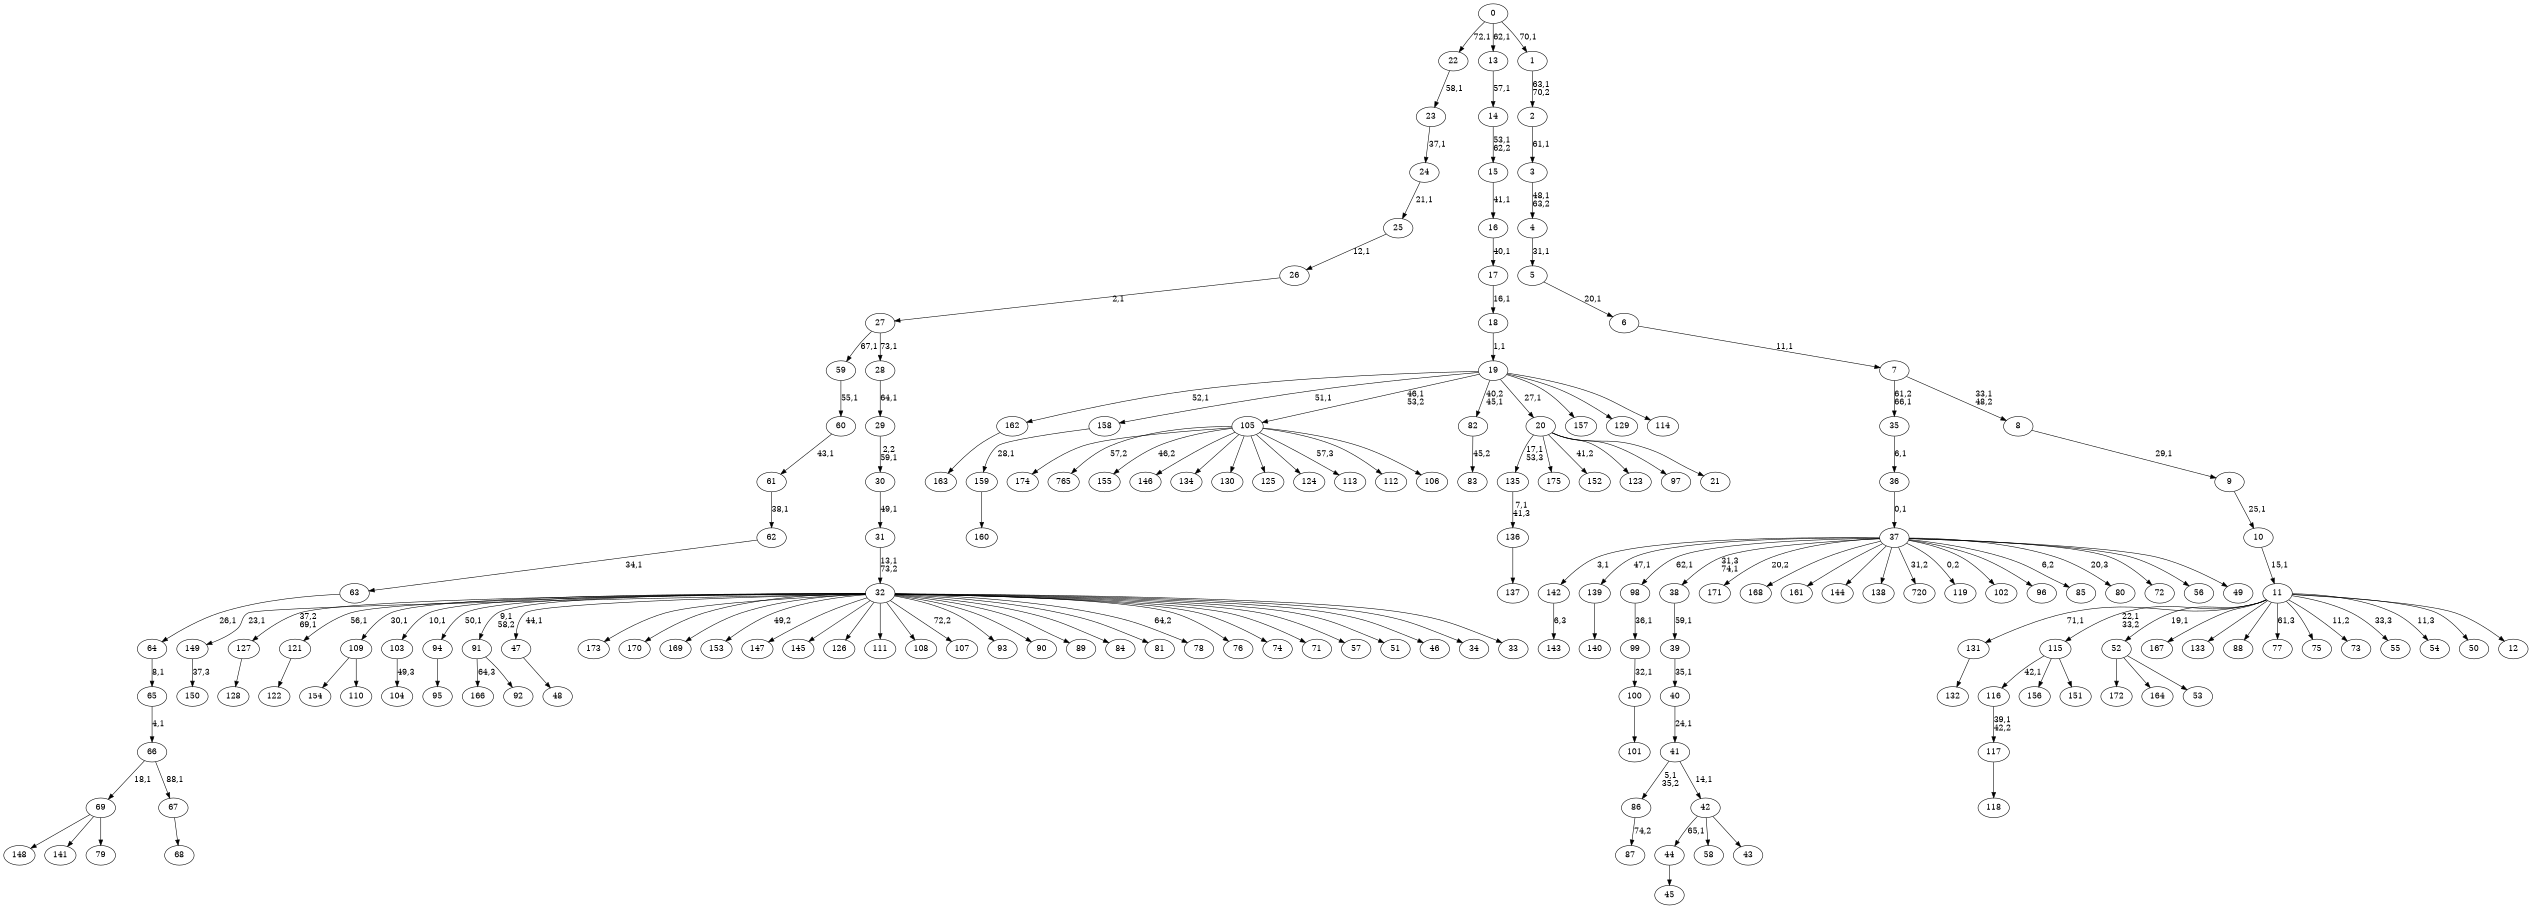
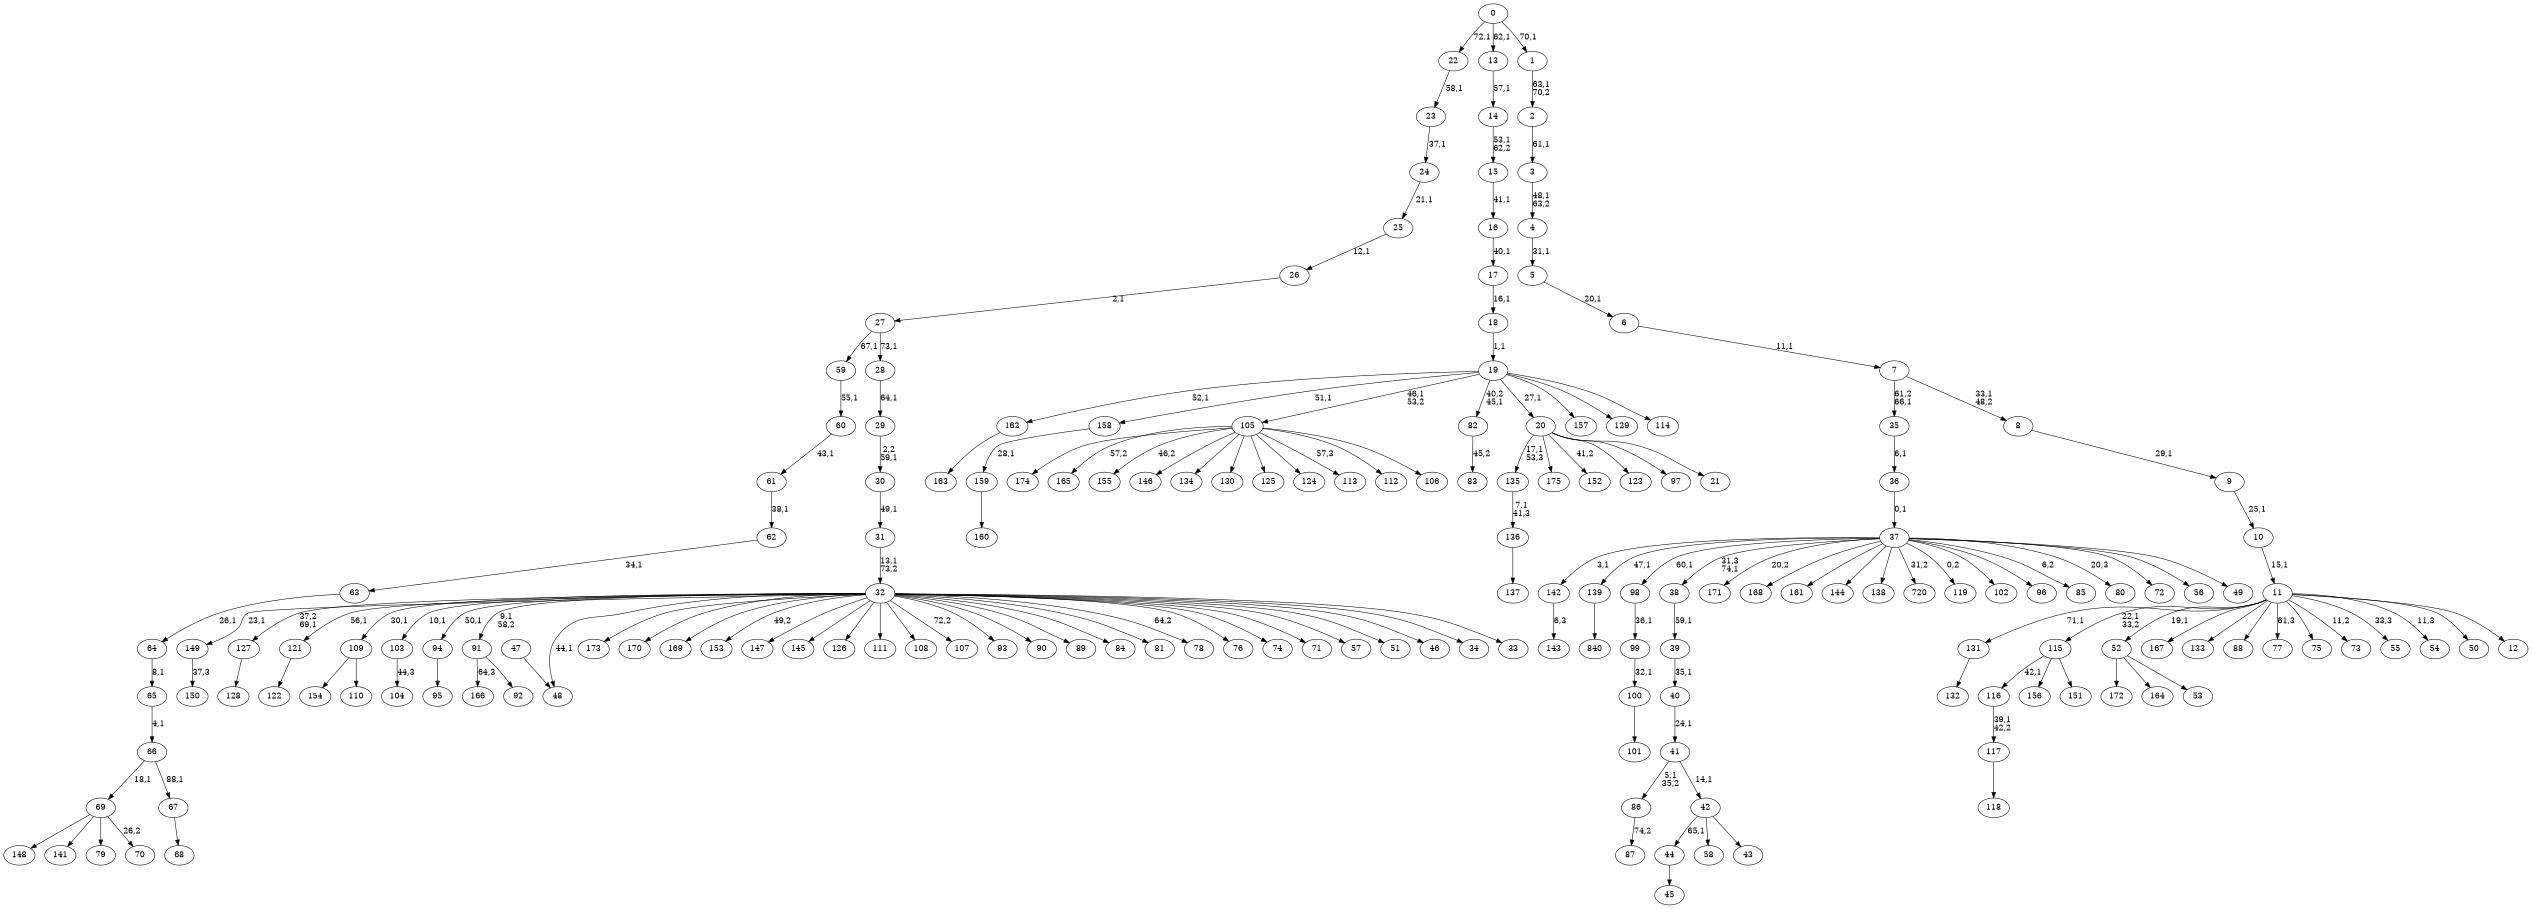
(1064, 482) -> (1064, 482)
(1685, 565) -> (1685, 565)
(629, 602) -> (684, 603)
(1595, 649) -> (1595, 649)
(406, 673) -> (406, 673)
none -> (140, 855)
